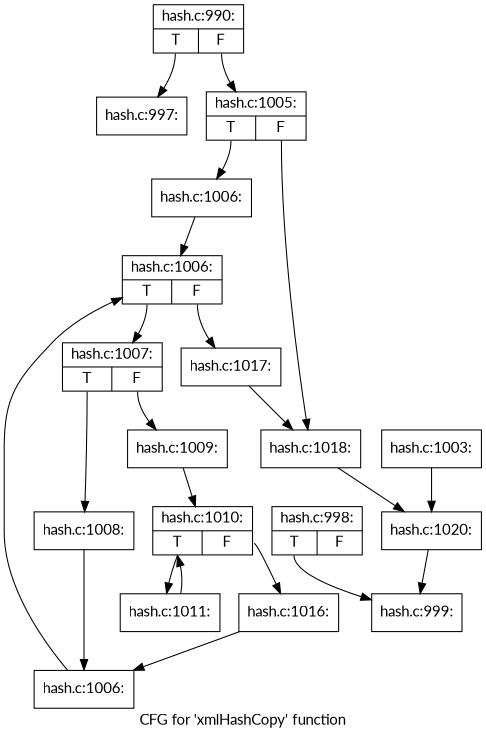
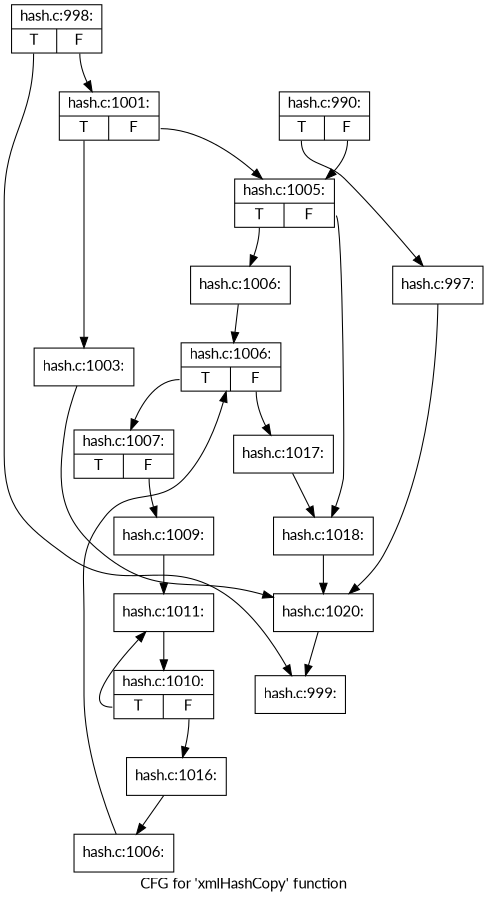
none -> (109, 116)
none -> (421, 453)
(188, 482) -> (164, 568)
(84, 531) -> none
